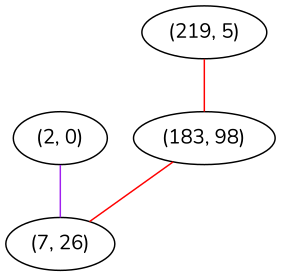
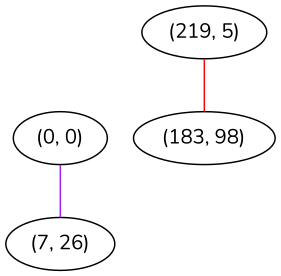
(60, 138) -> (60, 138)
(131, 192) -> none
